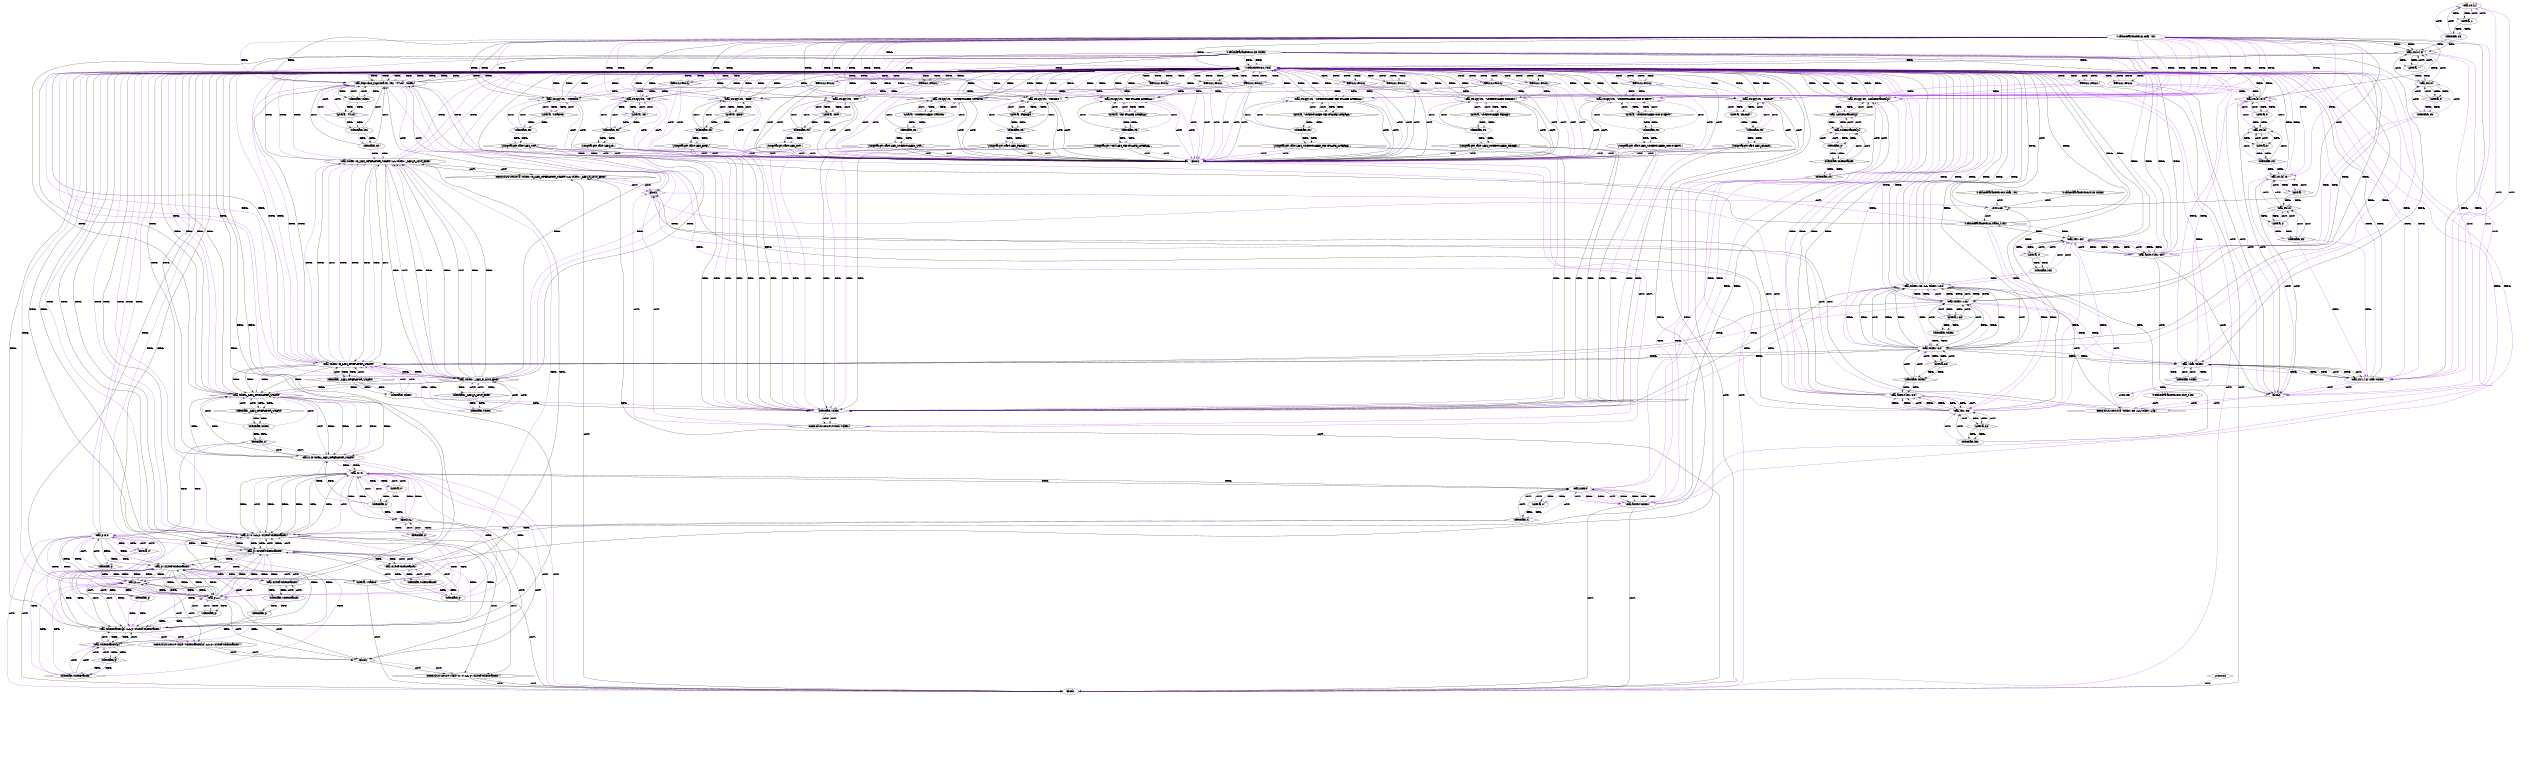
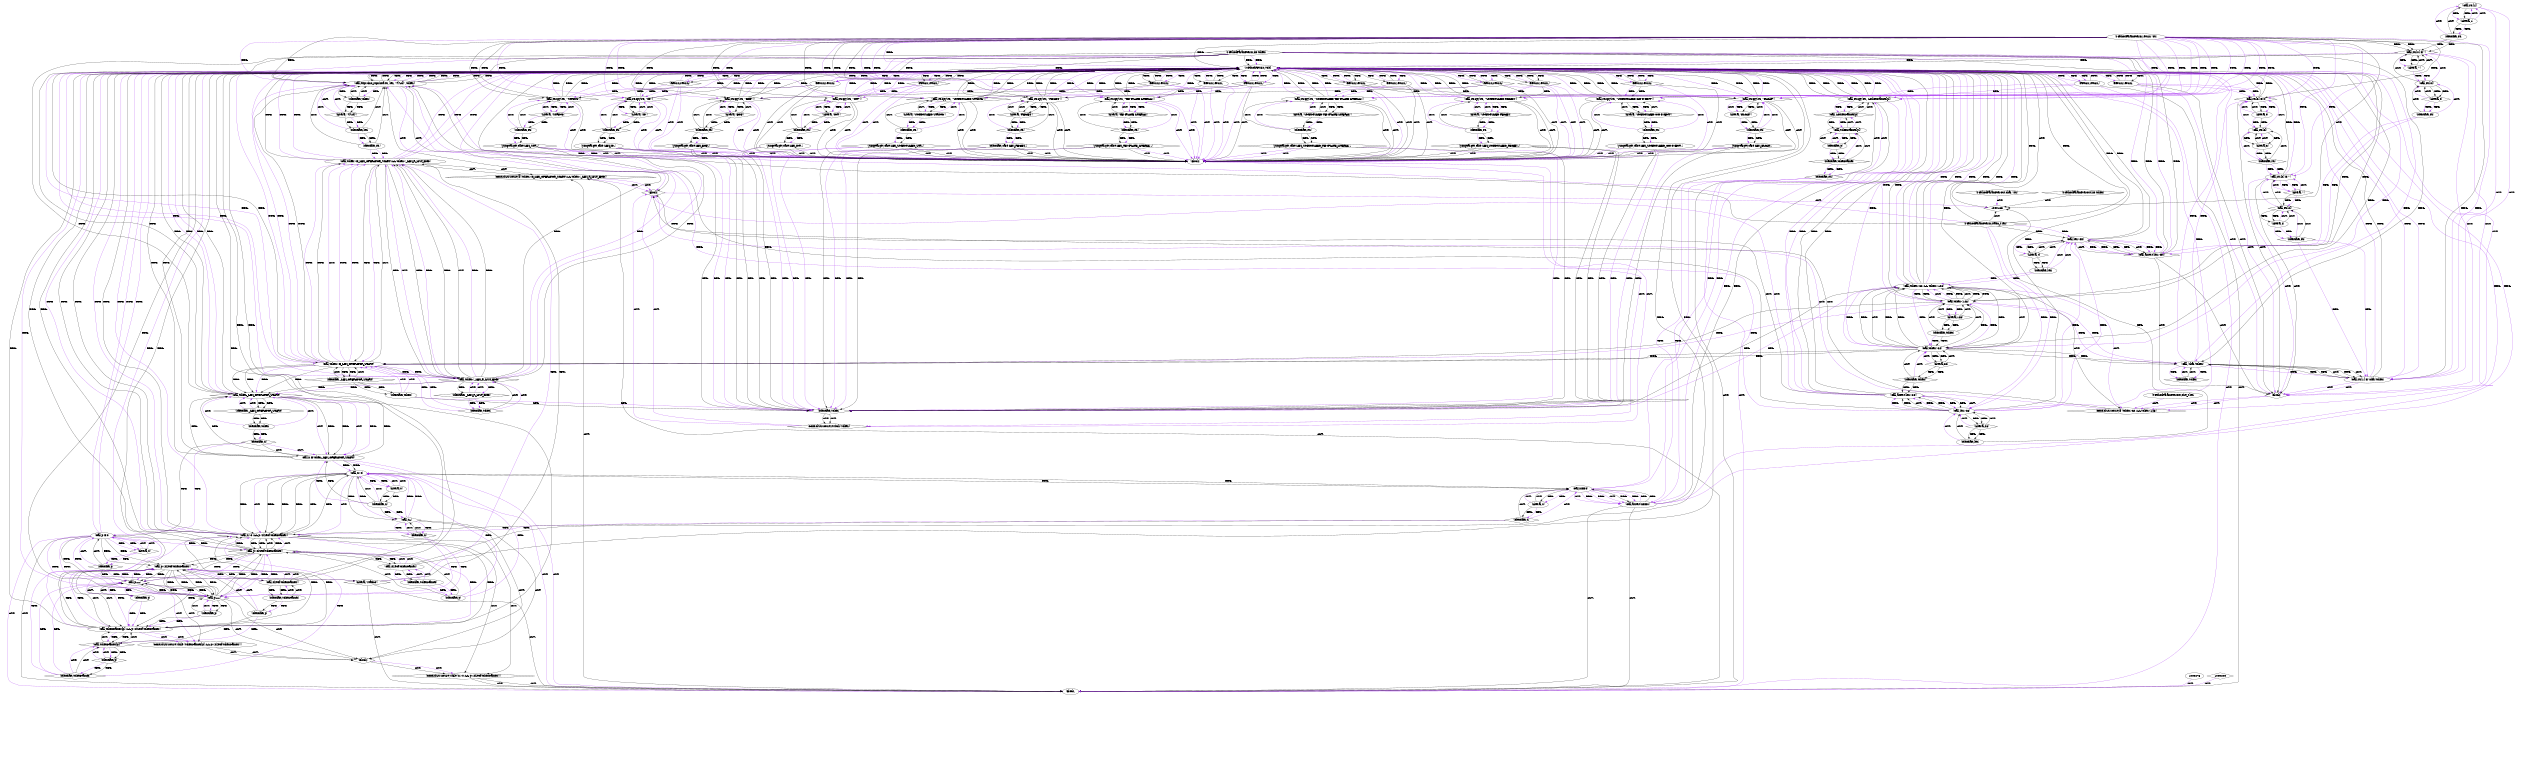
(2136, 37) -> (2136, 37)
(1008, 146) -> (1008, 146)
(1123, 146) -> (1123, 146)
(1986, 213) -> (1993, 217)
(2124, 395) -> none
(407, 520) -> (407, 520)
none -> (2194, 676)
